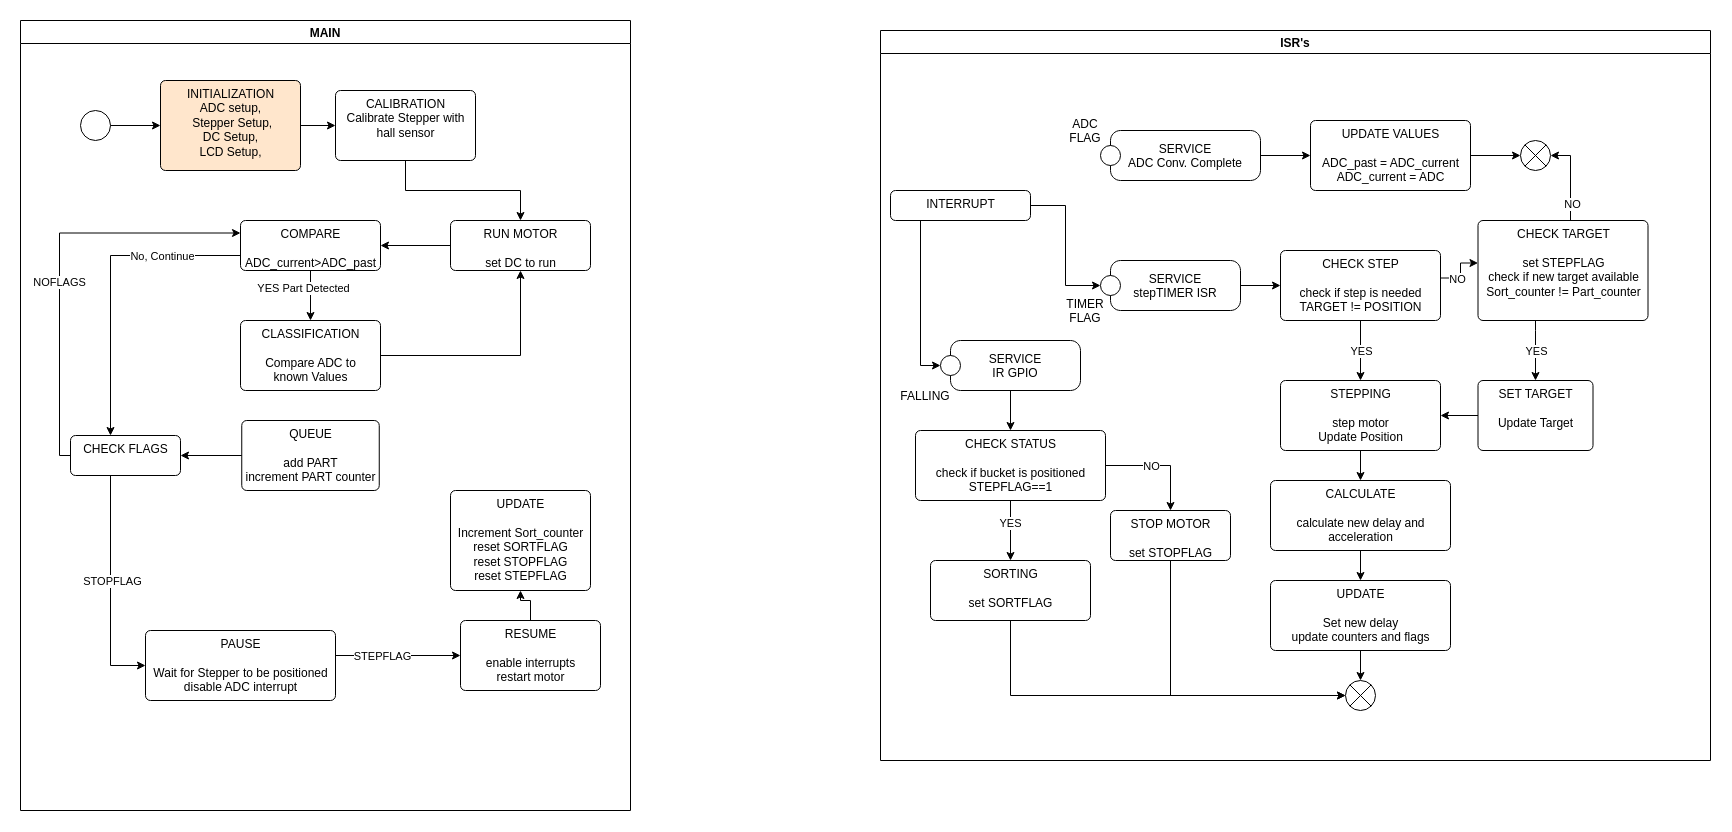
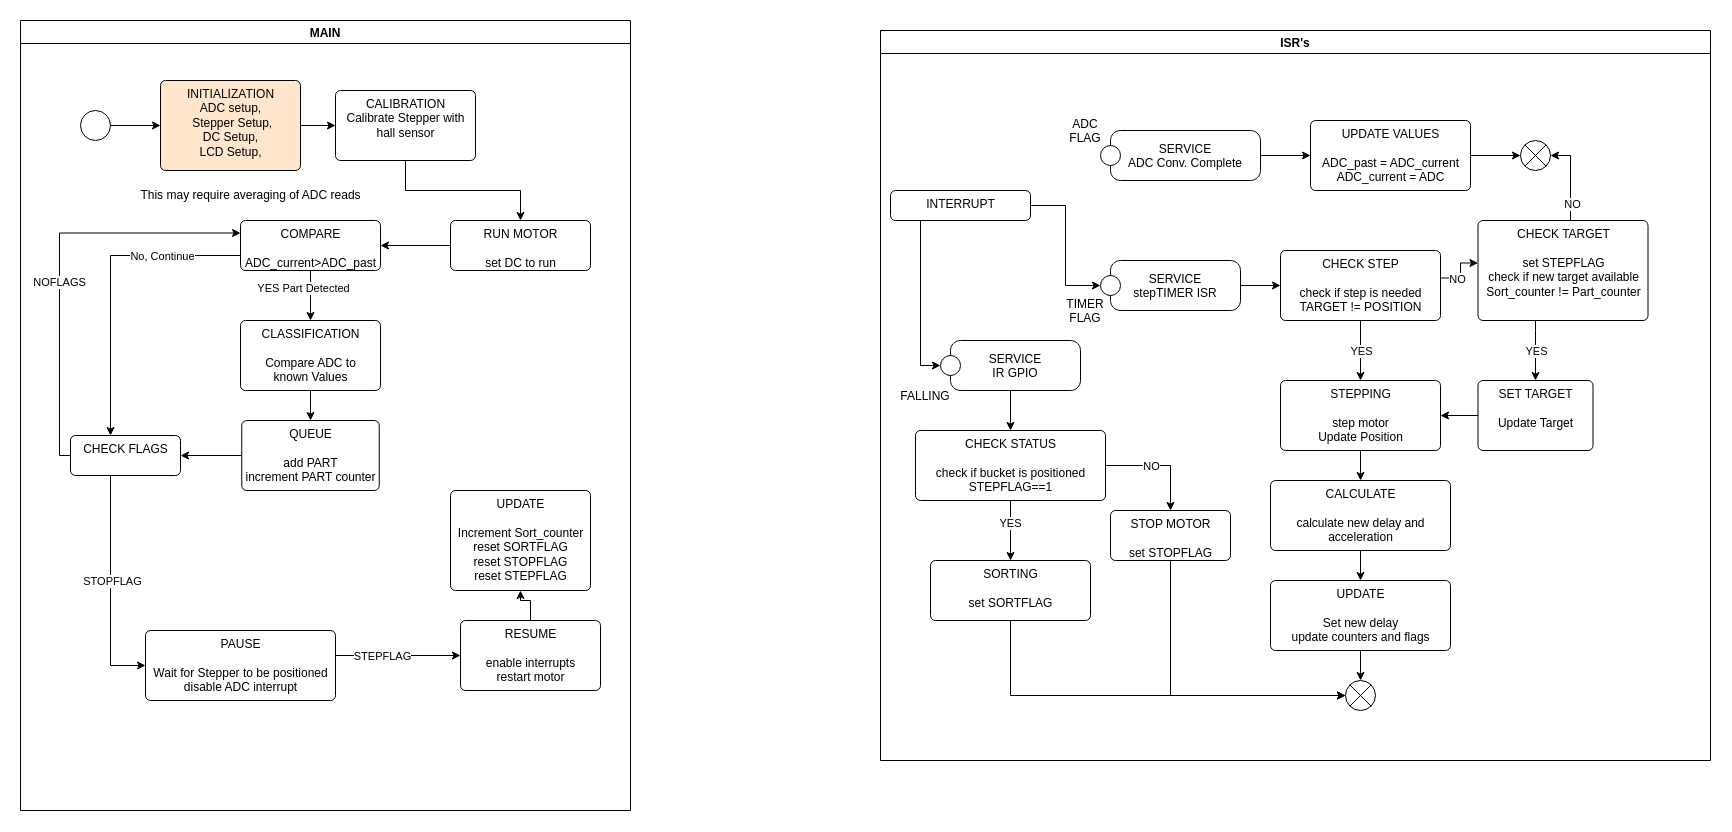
none -> (251, 196)
(490, 356) -> (311, 402)
